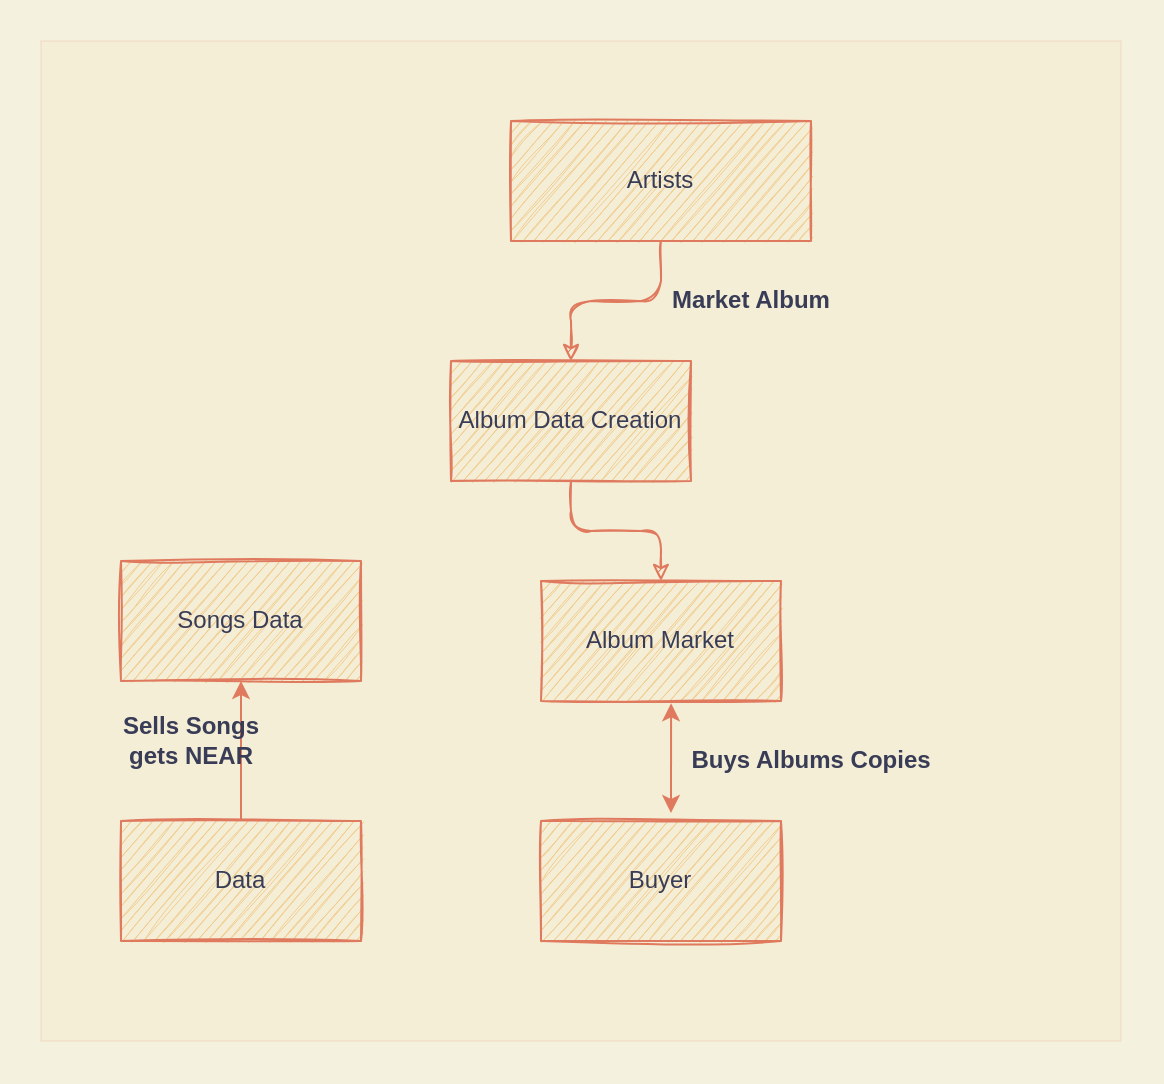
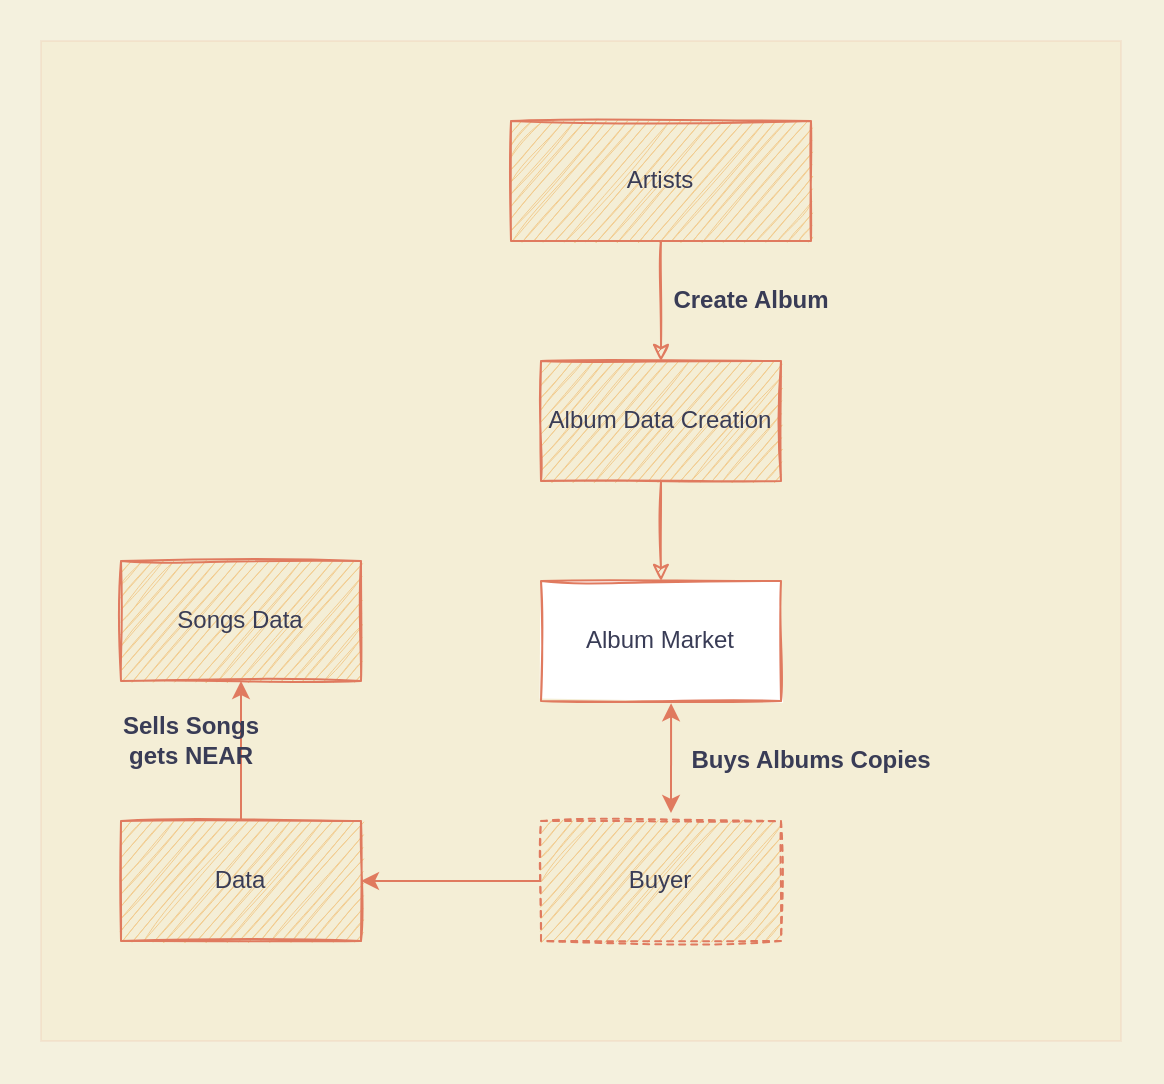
(752, 301) -> (752, 301)
(571, 421) -> (661, 421)
(661, 641) -> (661, 641)
none -> (457, 881)
(661, 881) -> (661, 881)
